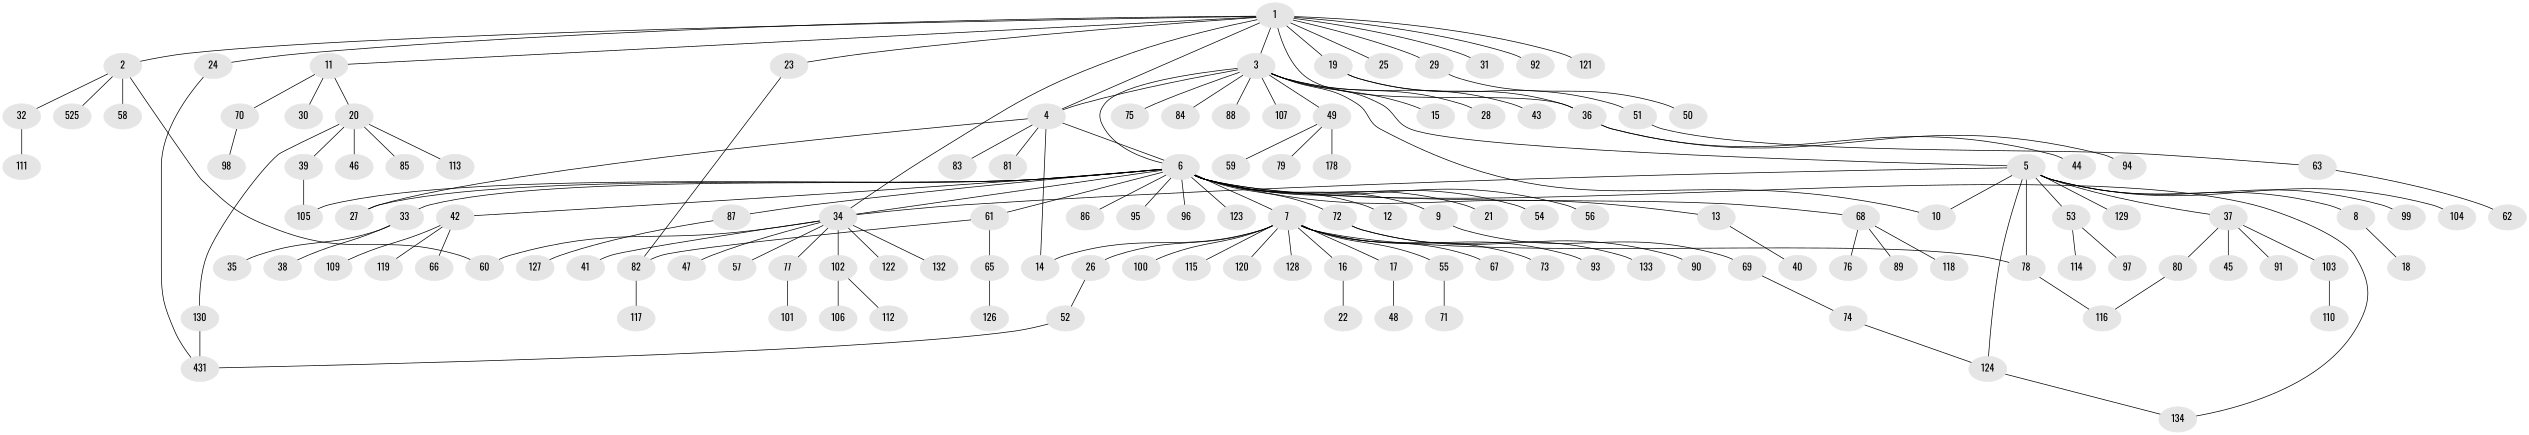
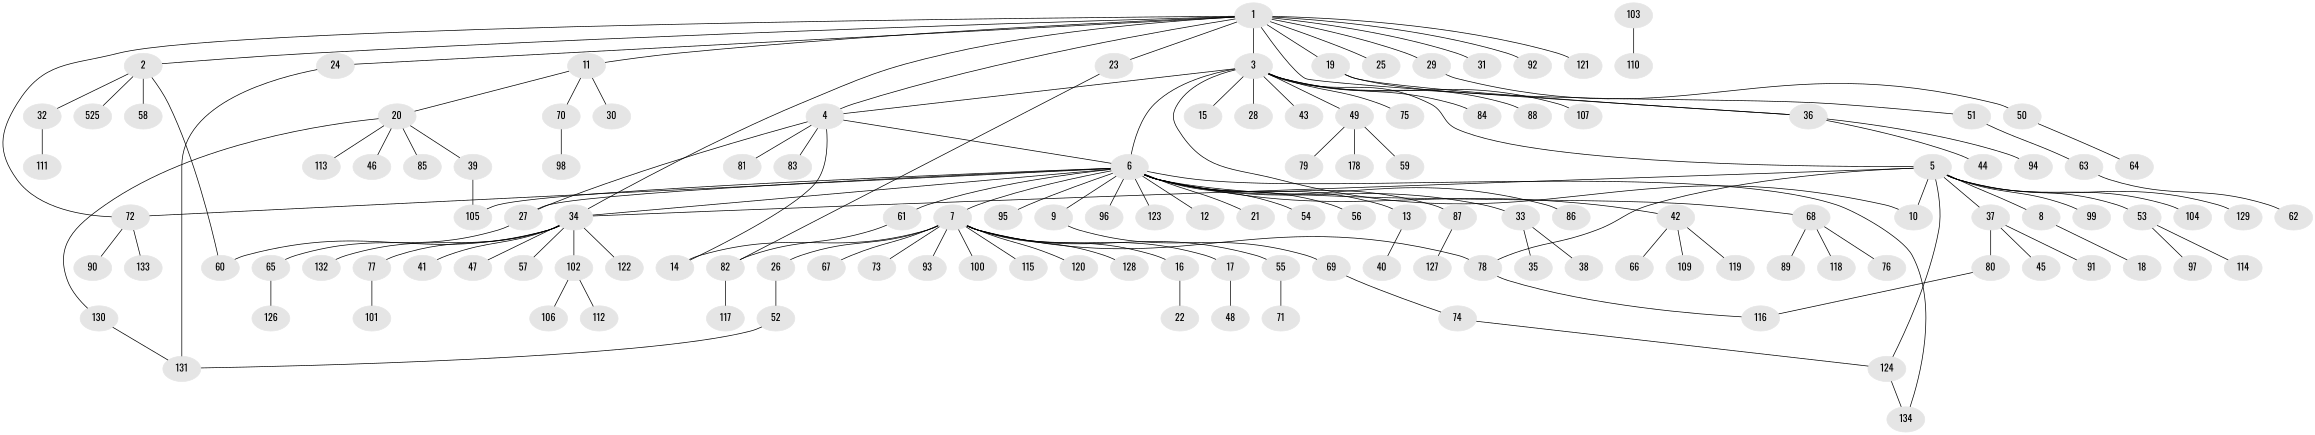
none -> (524, 28)
none -> (2134, 167)
(990, 243) -> (340, 246)
(2279, 243) -> none
(200, 369) -> (182, 369)
